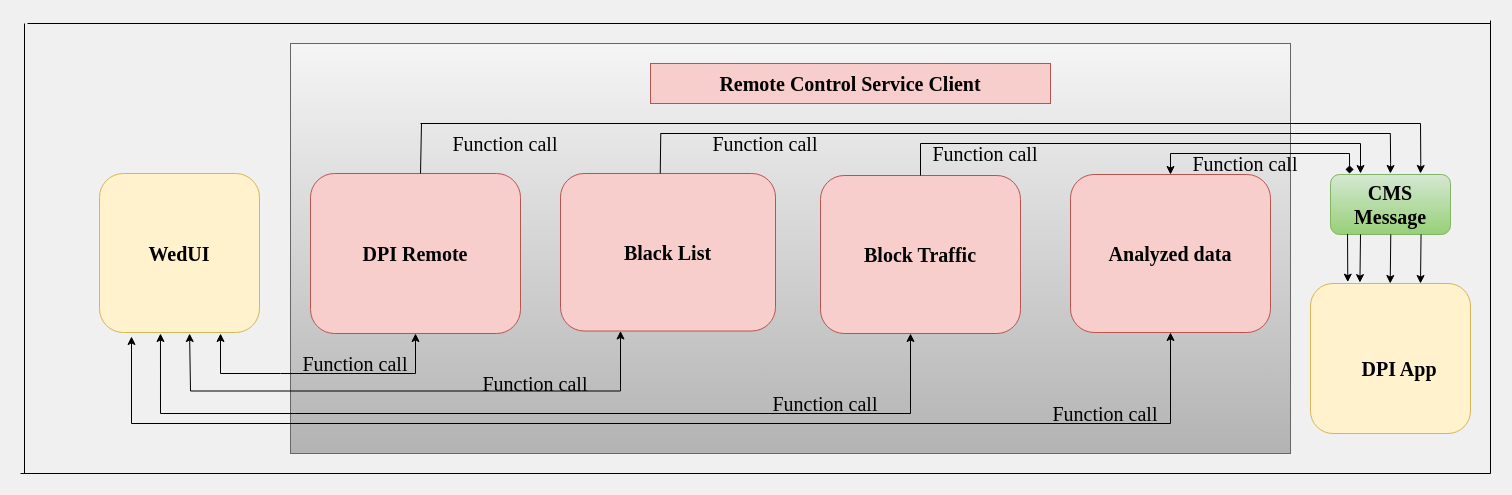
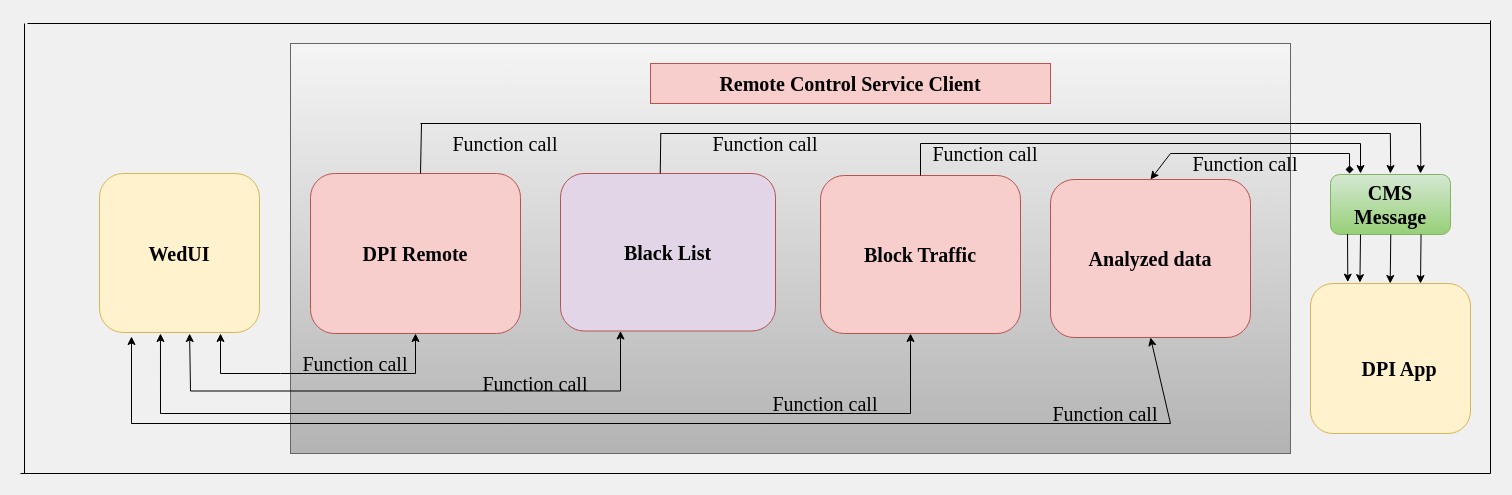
(668, 252) -> (668, 252)
(1171, 254) -> (1151, 259)
